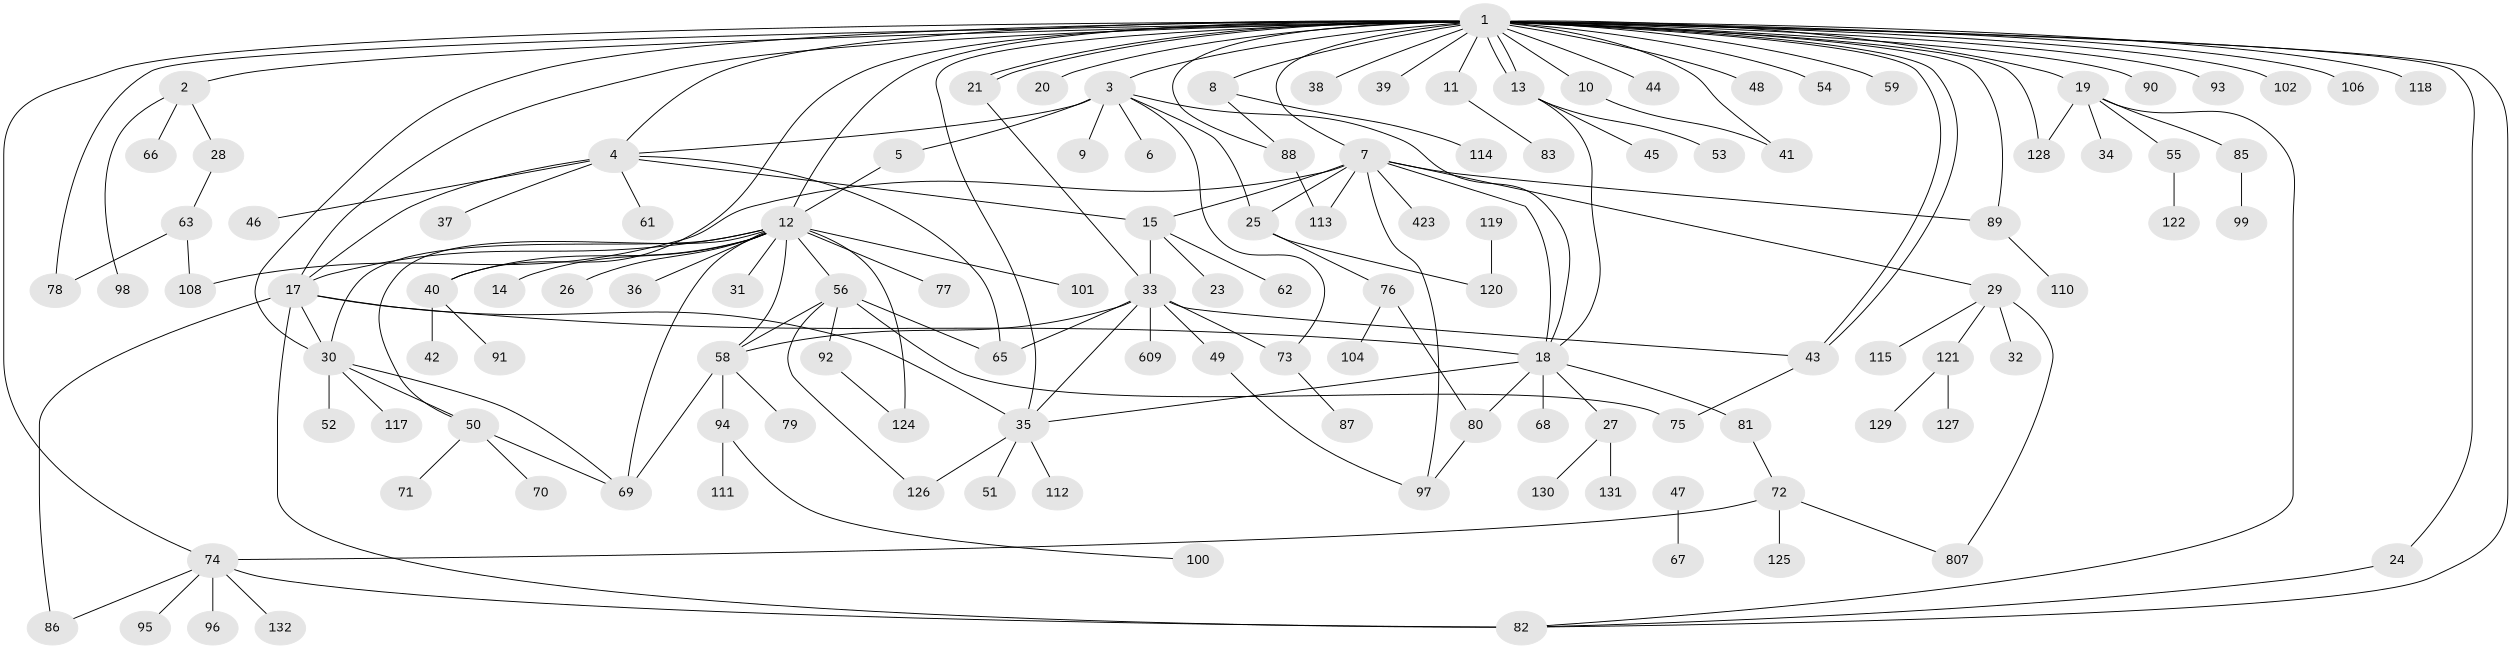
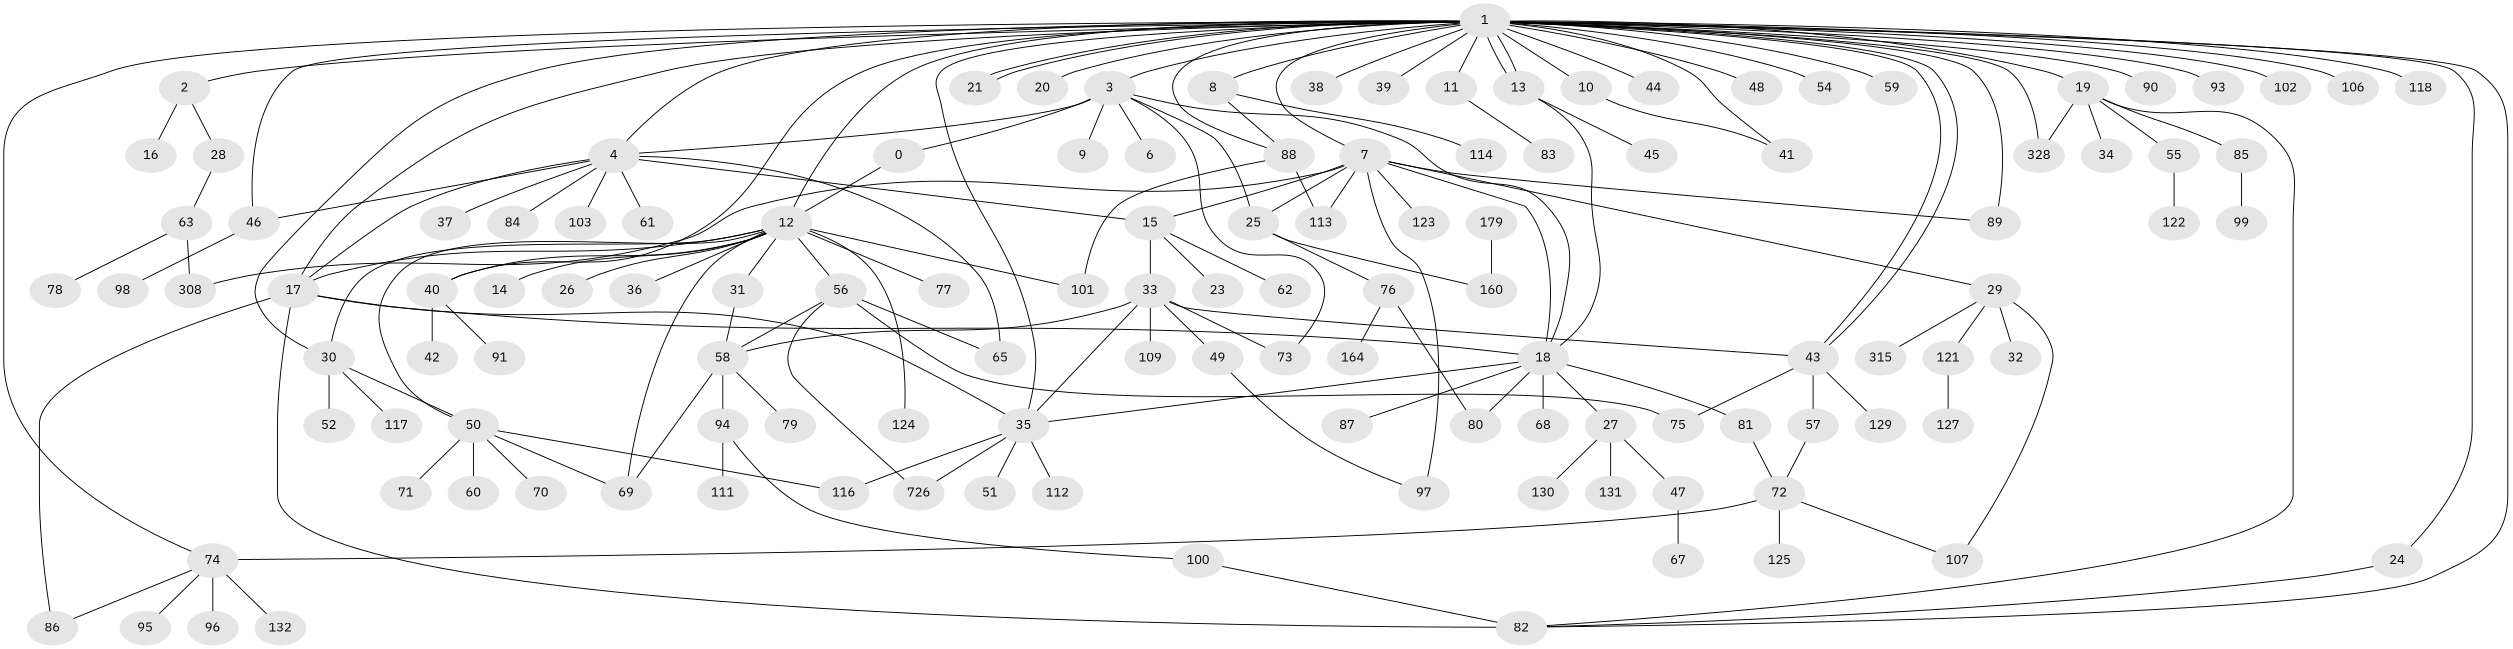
(689, 37) -> (671, 38)
(151, 156) -> (151, 156)
(899, 156) -> (899, 156)
(1719, 156) -> none
(2039, 156) -> (2039, 156)
(106, 175) -> (195, 253)
none -> (1163, 185)
(1066, 194) -> none
none -> (513, 223)
none -> (580, 223)
(1424, 223) -> (1424, 223)
(1492, 223) -> (1492, 223)
(190, 291) -> (190, 291)
(1492, 291) -> (1492, 291)
(2062, 291) -> none
(776, 299) -> (728, 333)
(1082, 323) -> none
(311, 324) -> none
(826, 358) -> none
(1150, 358) -> (1150, 358)
(1353, 358) -> (1353, 358)
(1881, 358) -> (1881, 358)
(1307, 382) -> (1460, 387)
(1914, 392) -> (1847, 392)
(491, 402) -> none
none -> (1813, 426)
(1450, 459) -> none
none -> (1644, 459)
none -> (473, 493)
none -> (844, 493)
(919, 493) -> (919, 493)
(1958, 561) -> (1958, 561)
(864, 616) -> (1360, 594)
